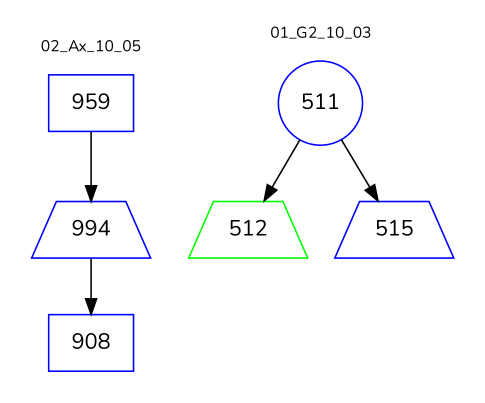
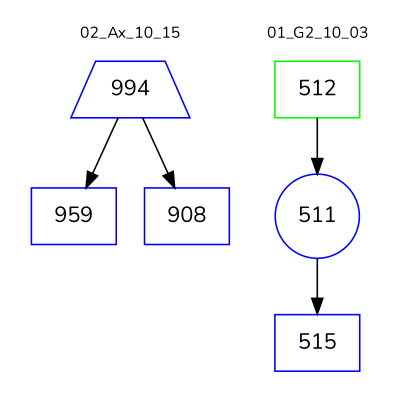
(91, 47) -> (130, 34)
(91, 158) -> (105, 146)
(286, 163) -> (317, 138)
(248, 230) -> (317, 90)
(394, 230) -> (317, 343)
